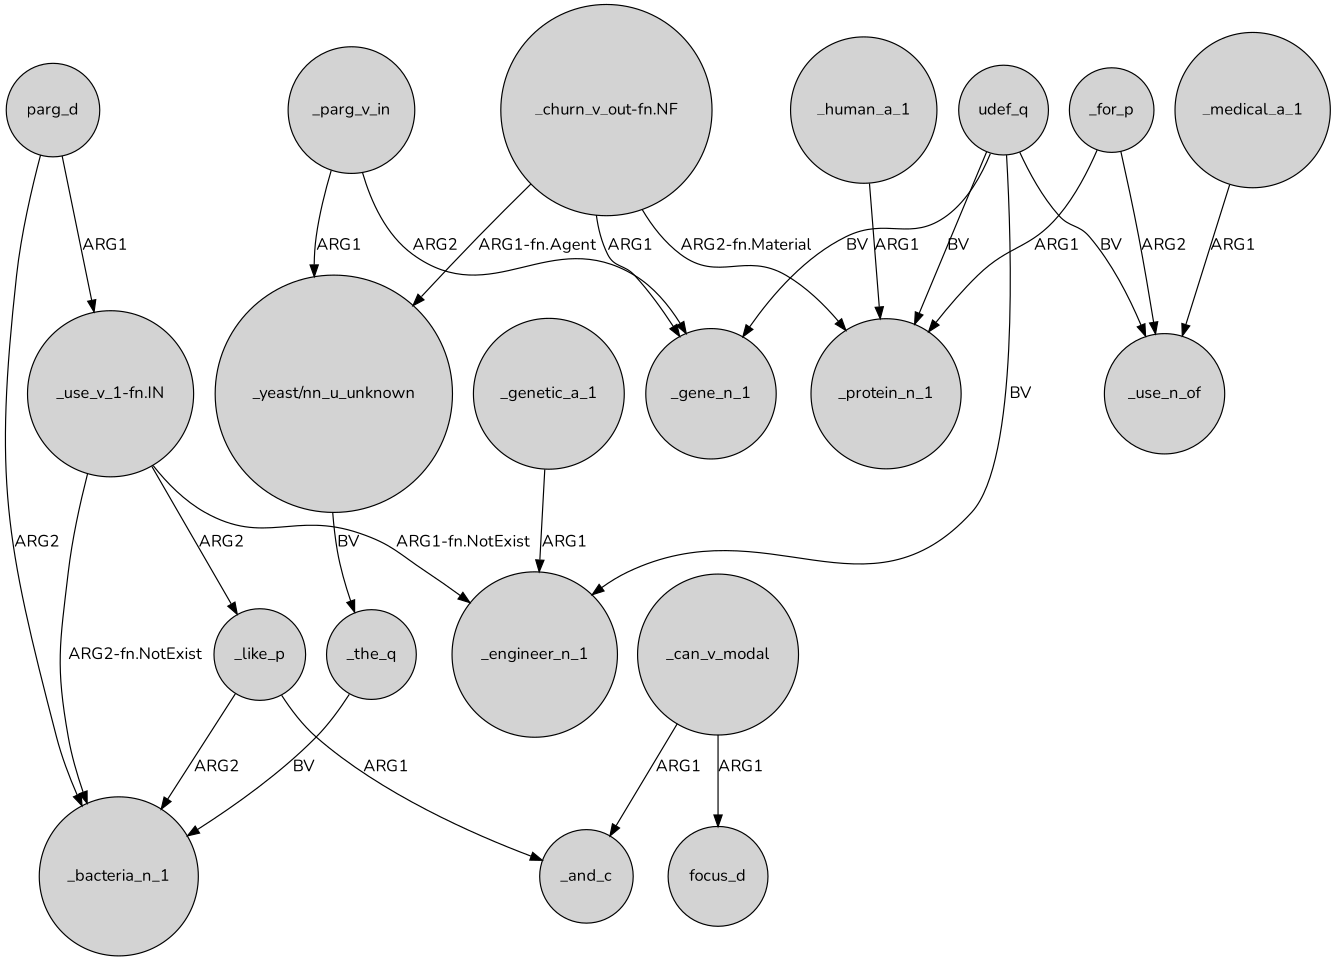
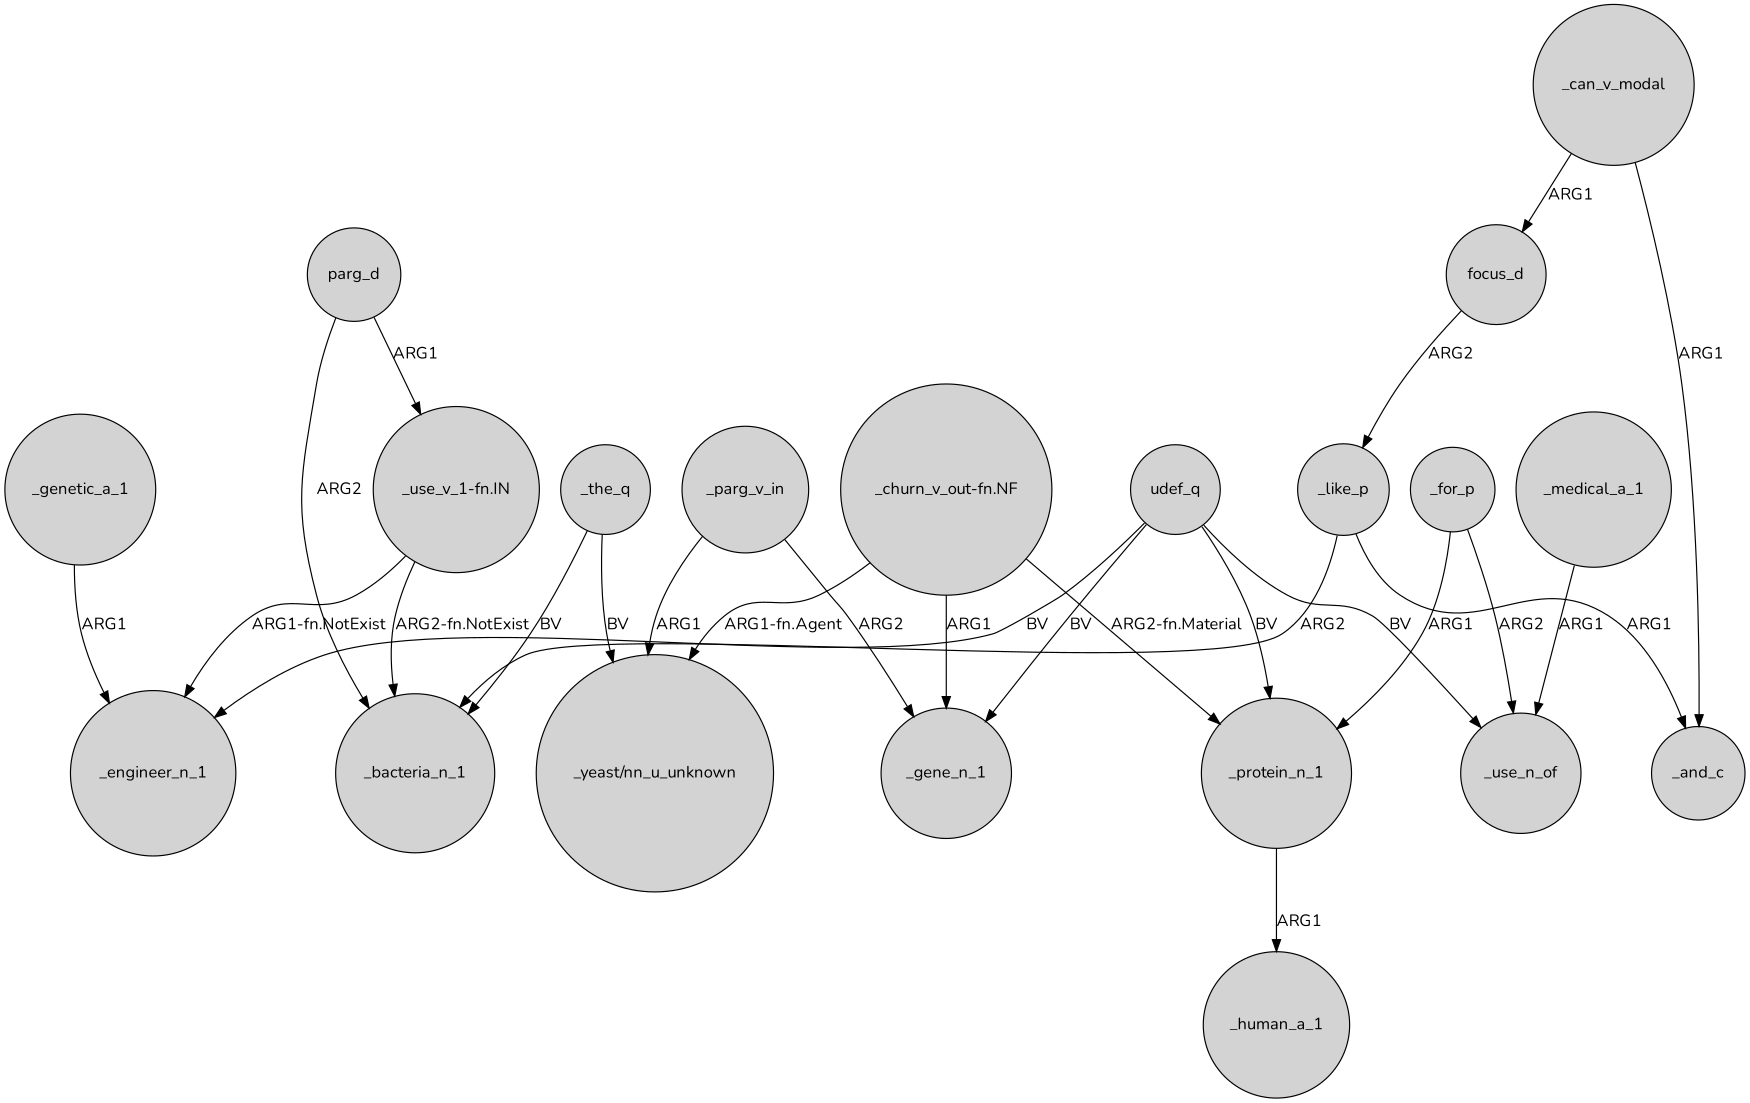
(874, 245) -> (1276, 894)
(191, 535) -> (1410, 370)
(339, 557) -> (602, 593)
